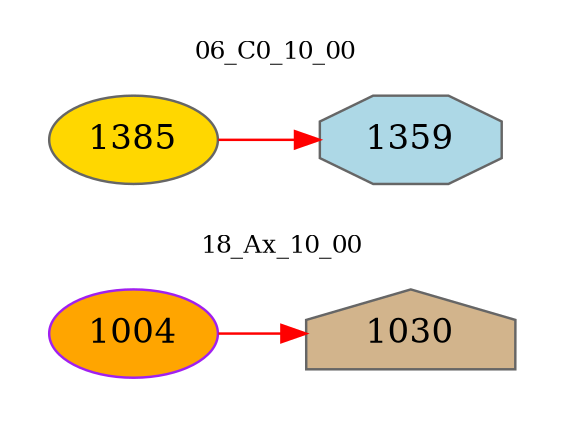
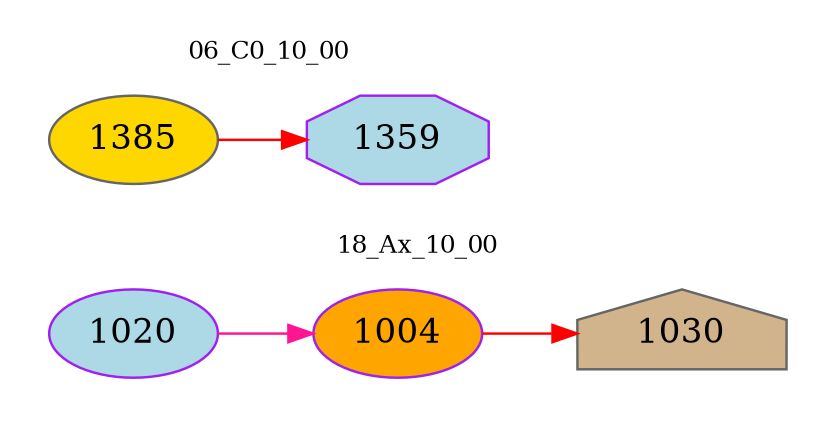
(411, 140) -> (398, 140)
none -> (134, 334)
